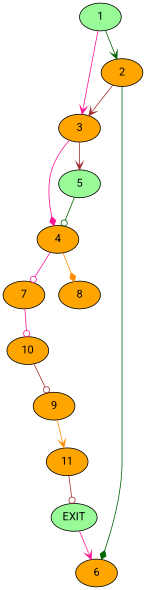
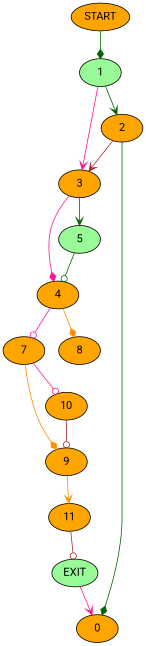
none -> (100, 17)
(80, 152) -> (80, 208)
none -> (33, 405)
(97, 573) -> (97, 629)
